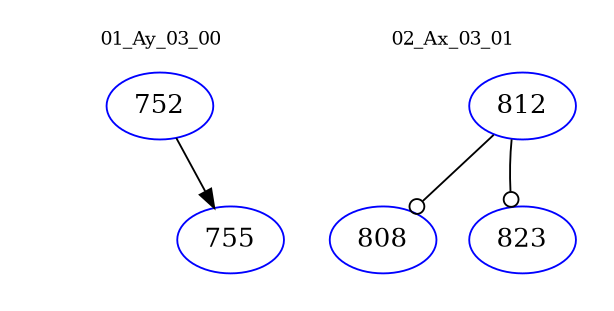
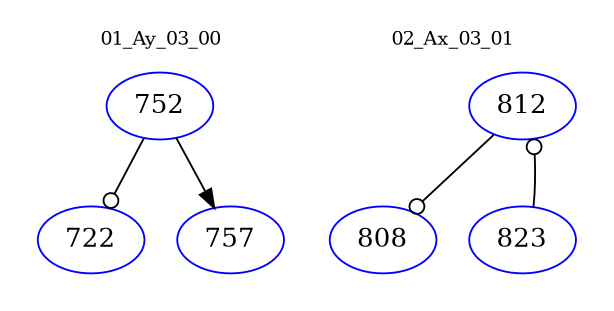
(510, 165) -> (535, 181)
none -> (91, 240)
(231, 240) -> (231, 240)
